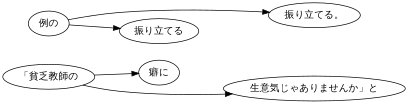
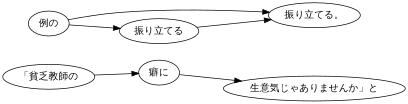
none -> (231, 24)
(154, 94) -> (207, 77)
